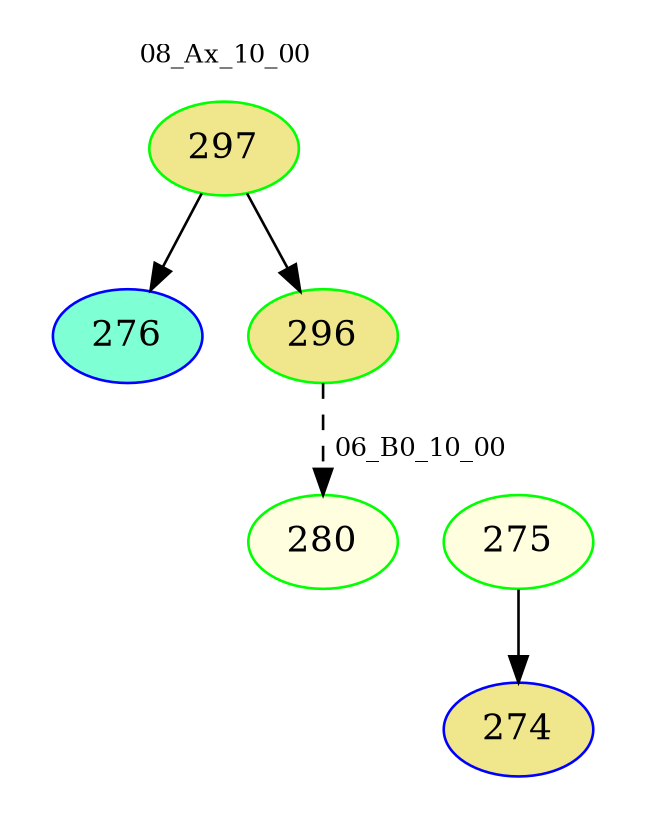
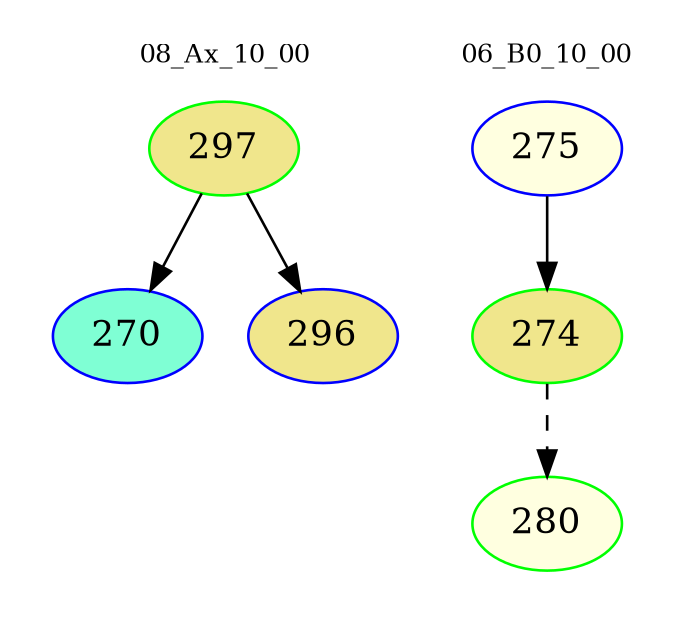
(128, 336) -> (128, 336)
(323, 336) -> (323, 336)
(323, 441) -> (547, 417)
(519, 542) -> (547, 149)
(519, 730) -> (547, 336)
